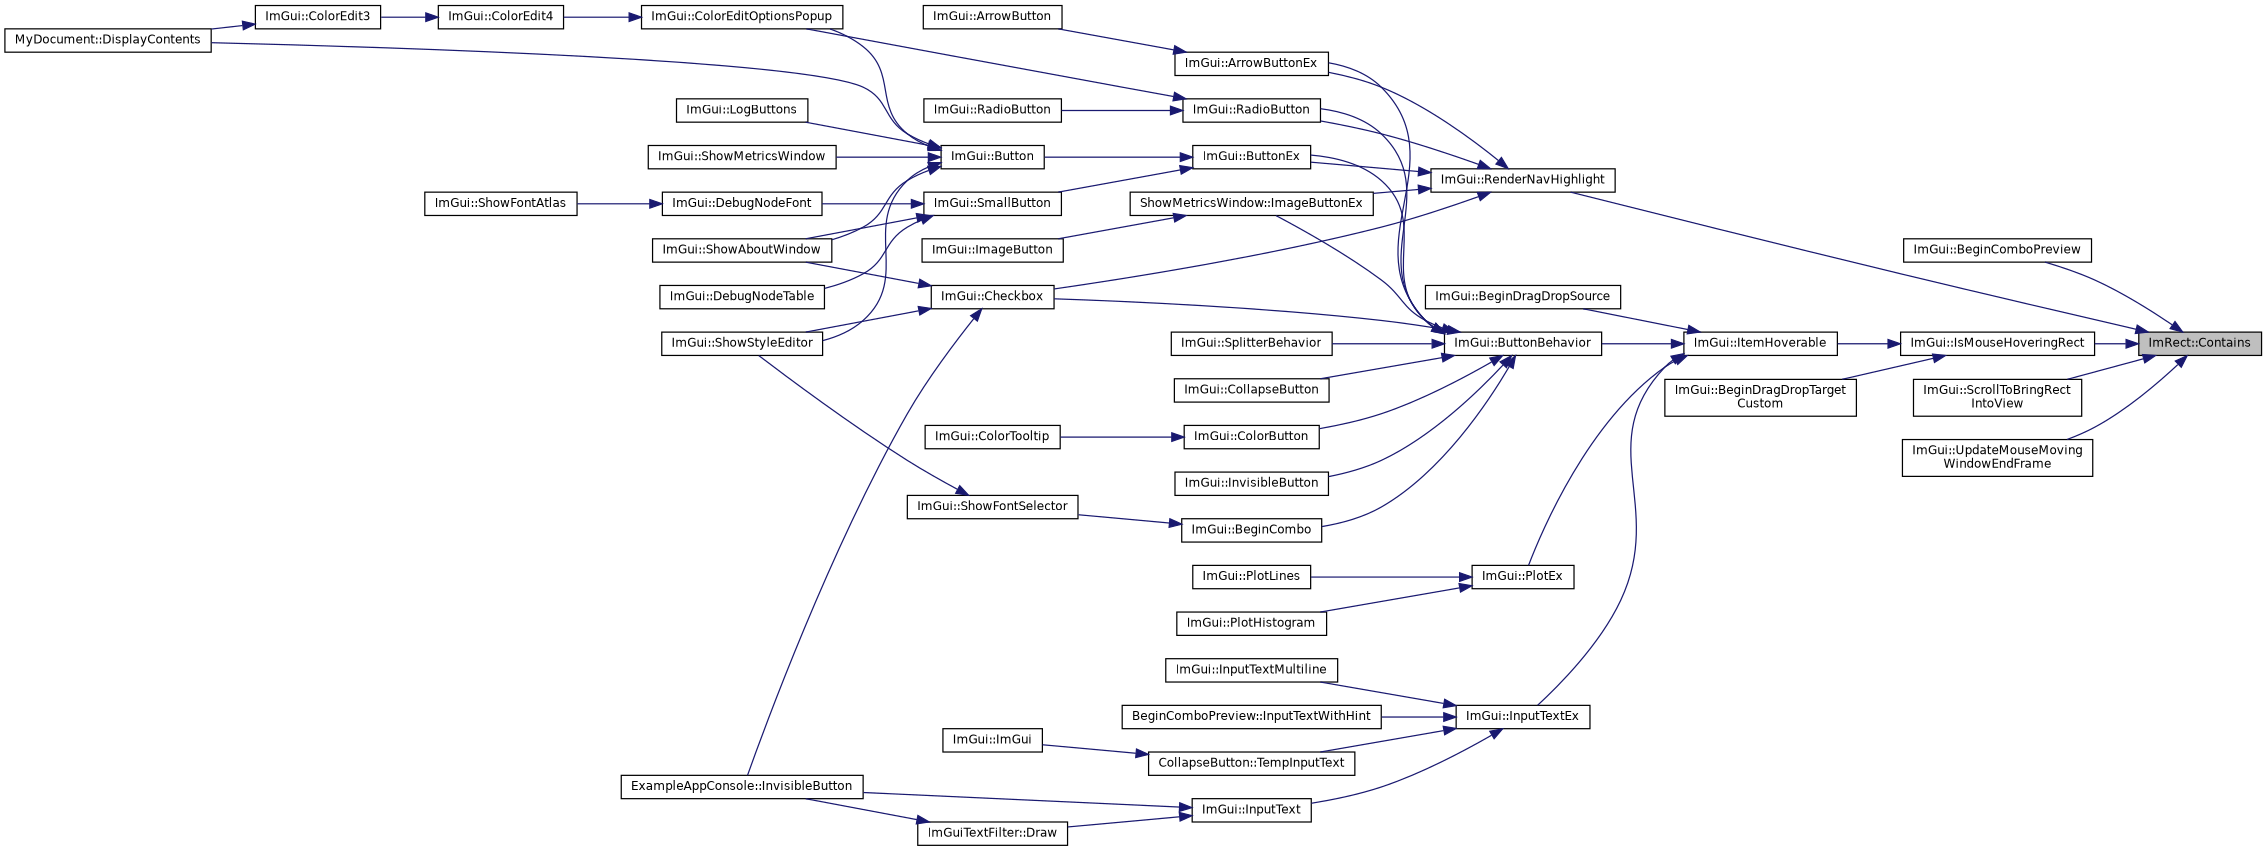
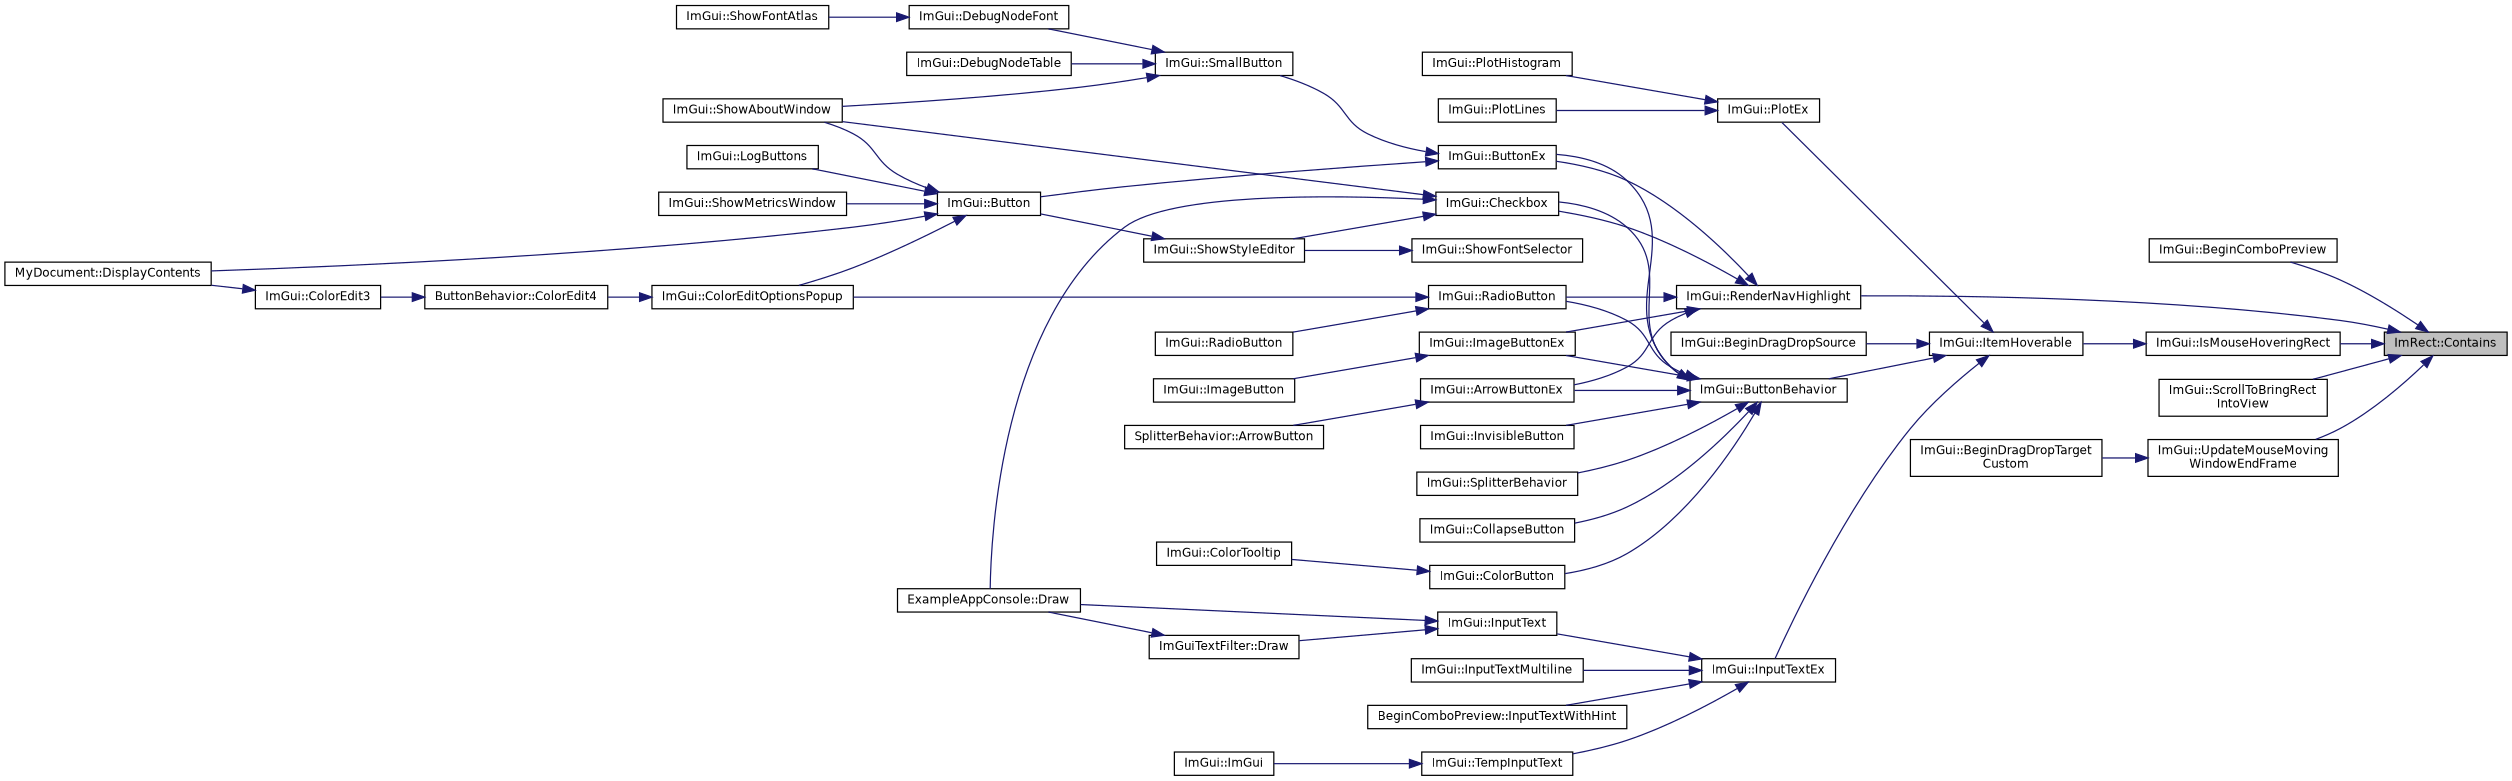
(501, 17) -> (516, 297)
(993, 17) -> (1224, 437)
(1252, 204) -> (1497, 344)
(886, 266) -> (1096, 225)
(1888, 369) -> (2119, 458)
(1252, 530) -> none
(1252, 764) -> (1497, 764)
(742, 787) -> (989, 600)
